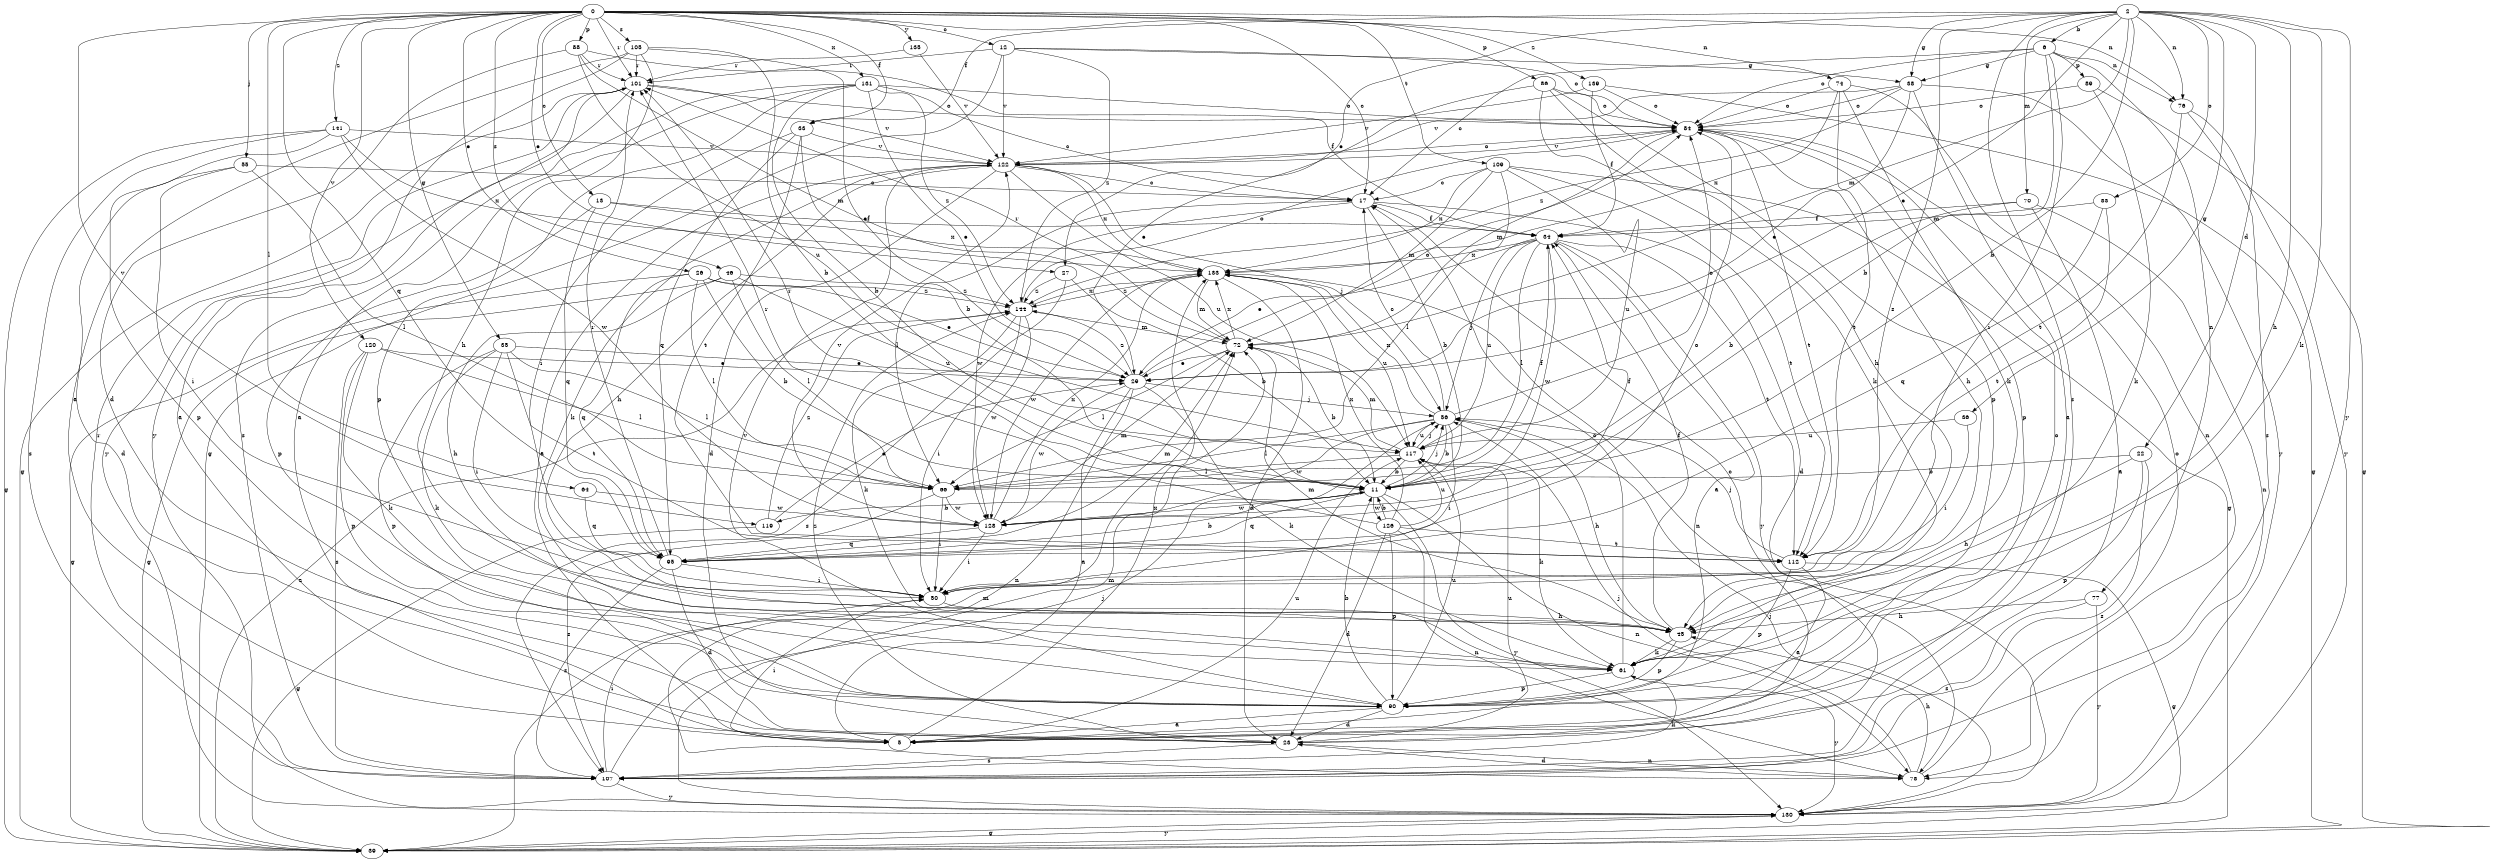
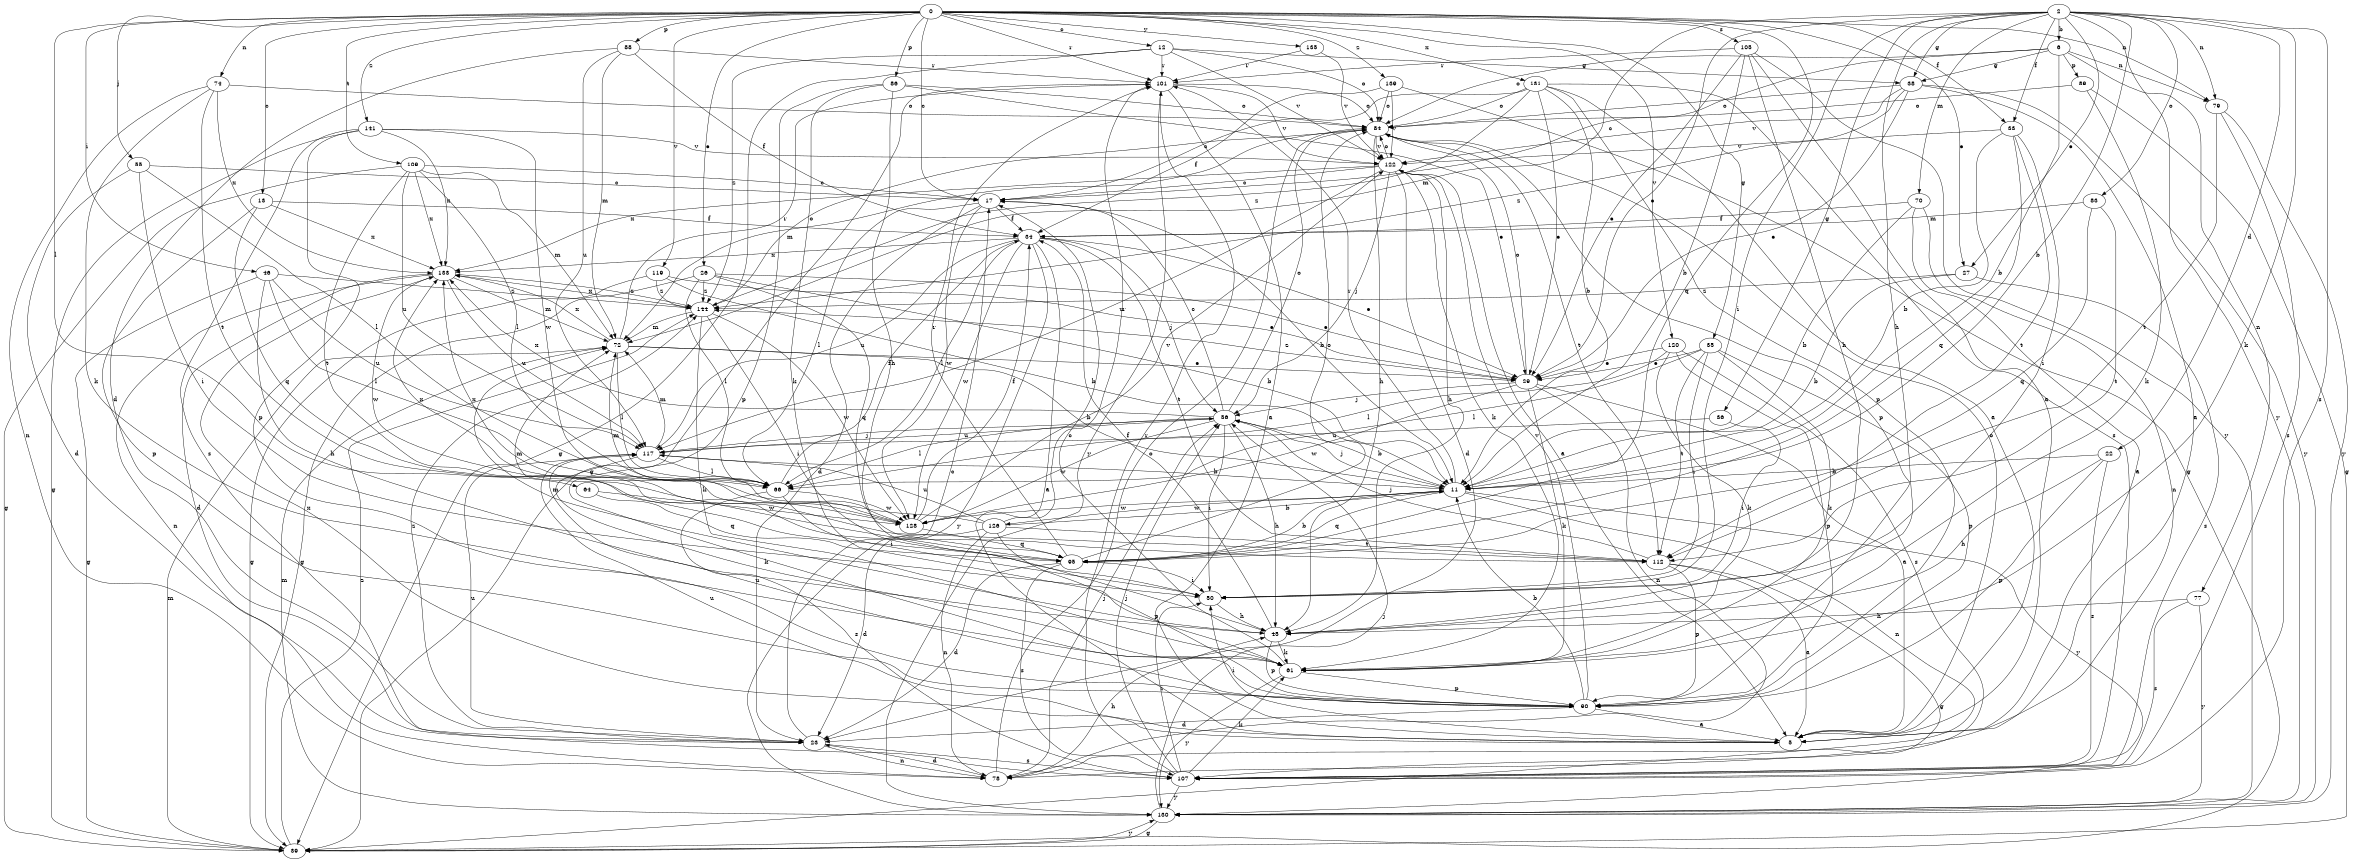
(2182, 106) -> (2217, 106)
(496, 147) -> (87, 147)
(1893, 309) -> (1738, 309)
(1087, 502) -> (1059, 381)
(1834, 559) -> none
(964, 561) -> none
